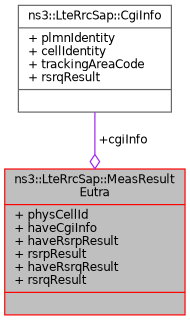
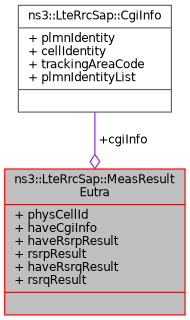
(64, 78) -> (82, 78)
